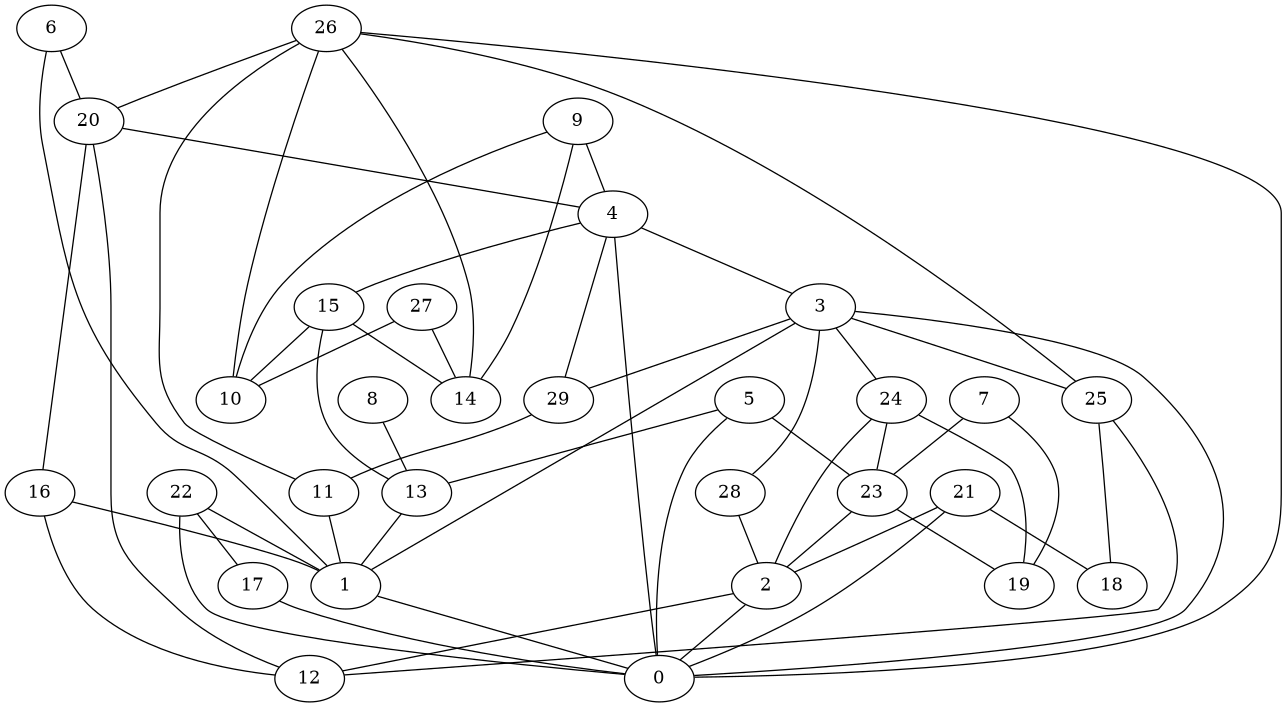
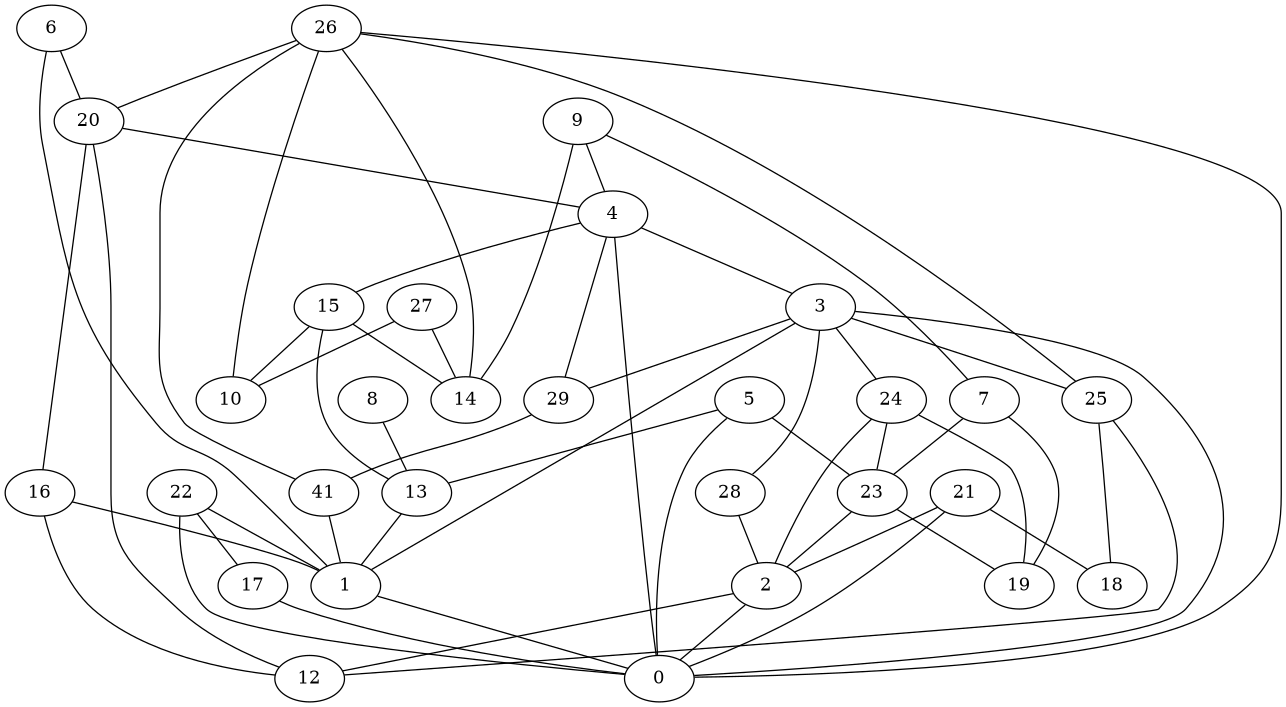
(361, 220) -> (800, 238)
(324, 493) -> (324, 493)
